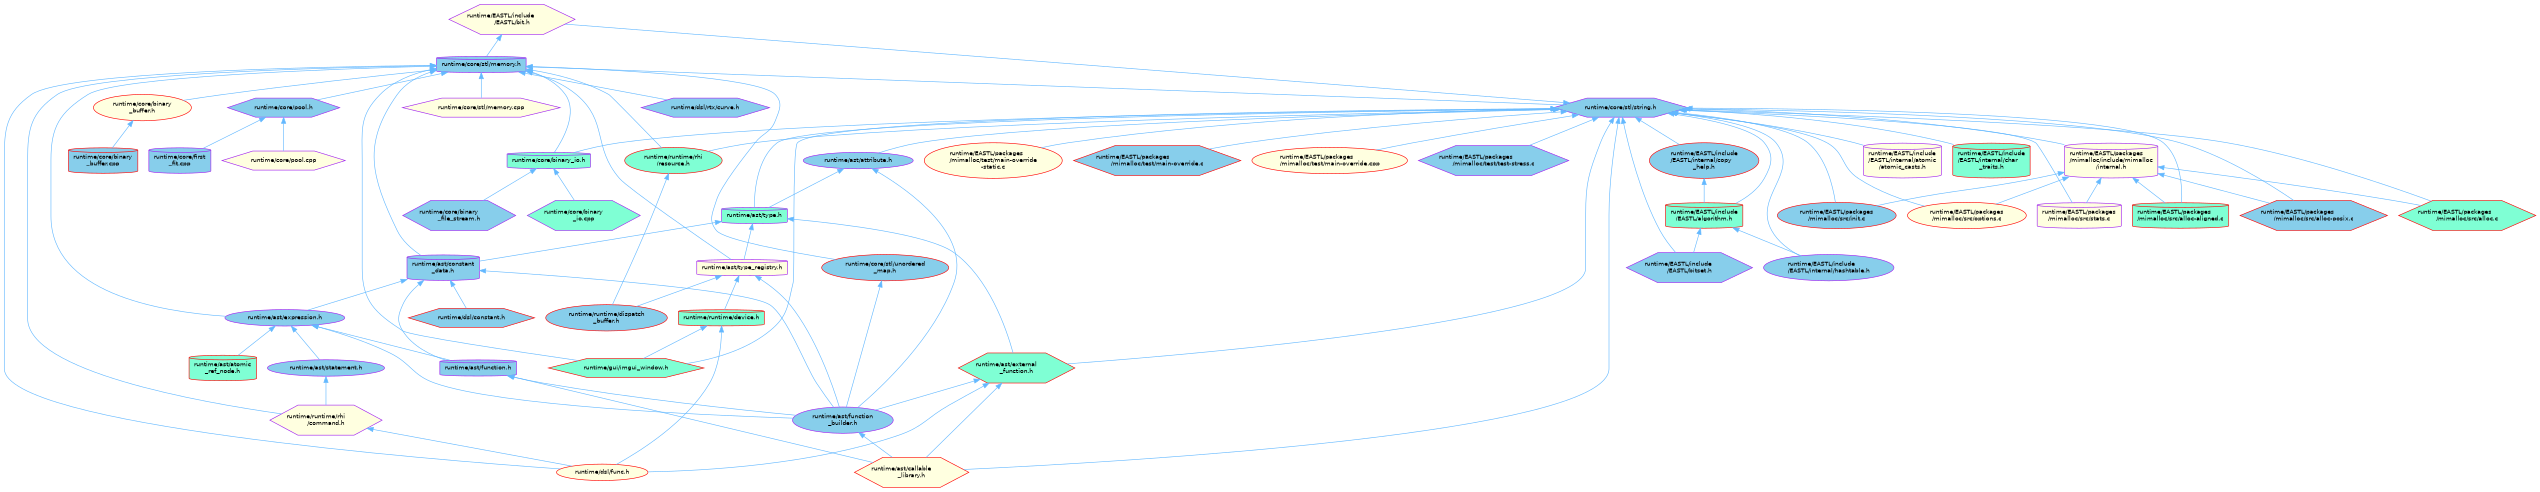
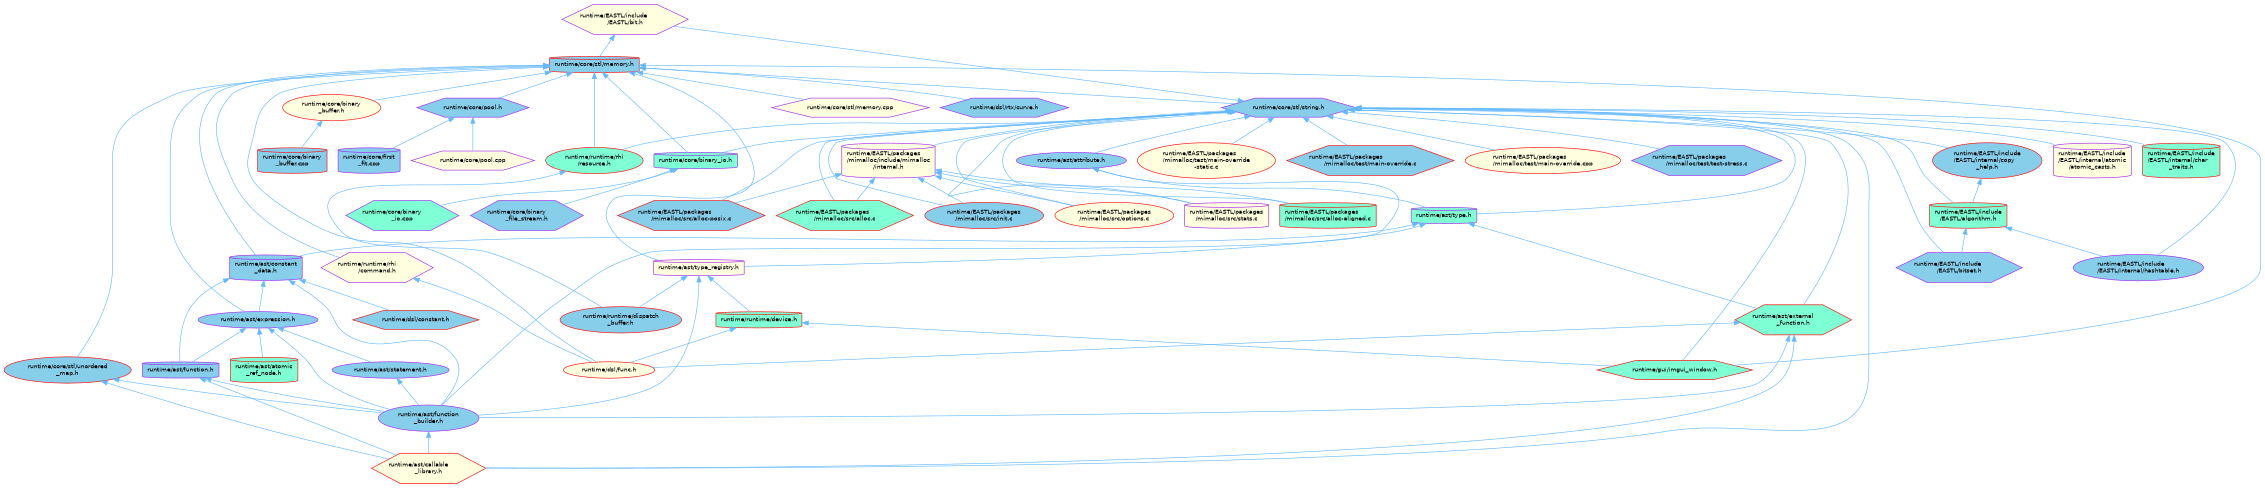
(481, 64) -> (594, 64)
(326, 394) -> (410, 394)
none -> (247, 424)
